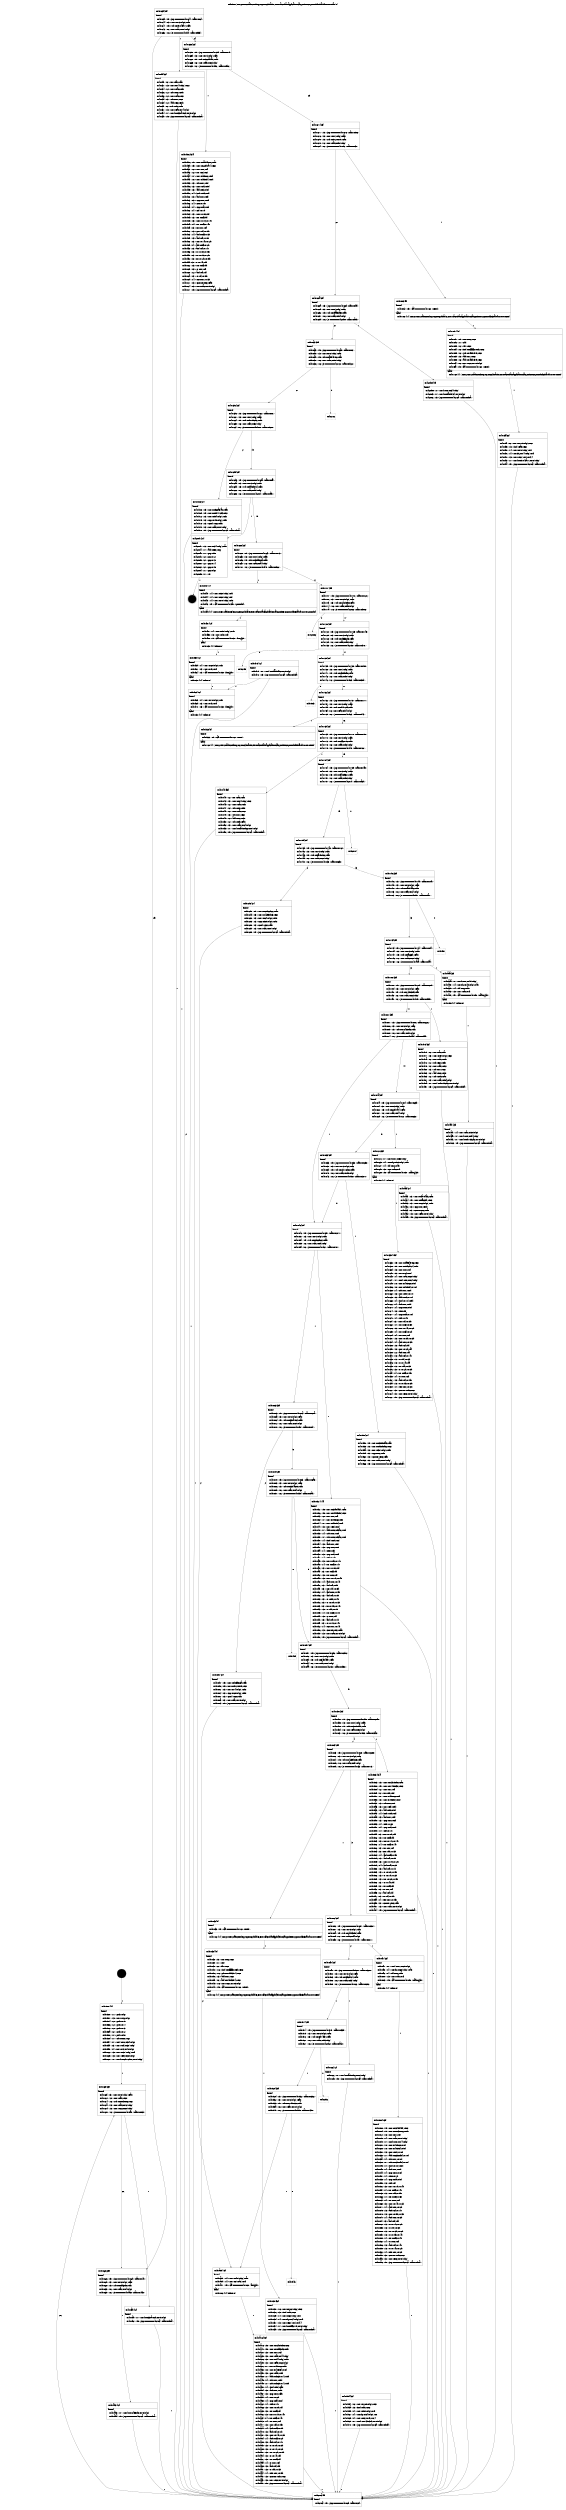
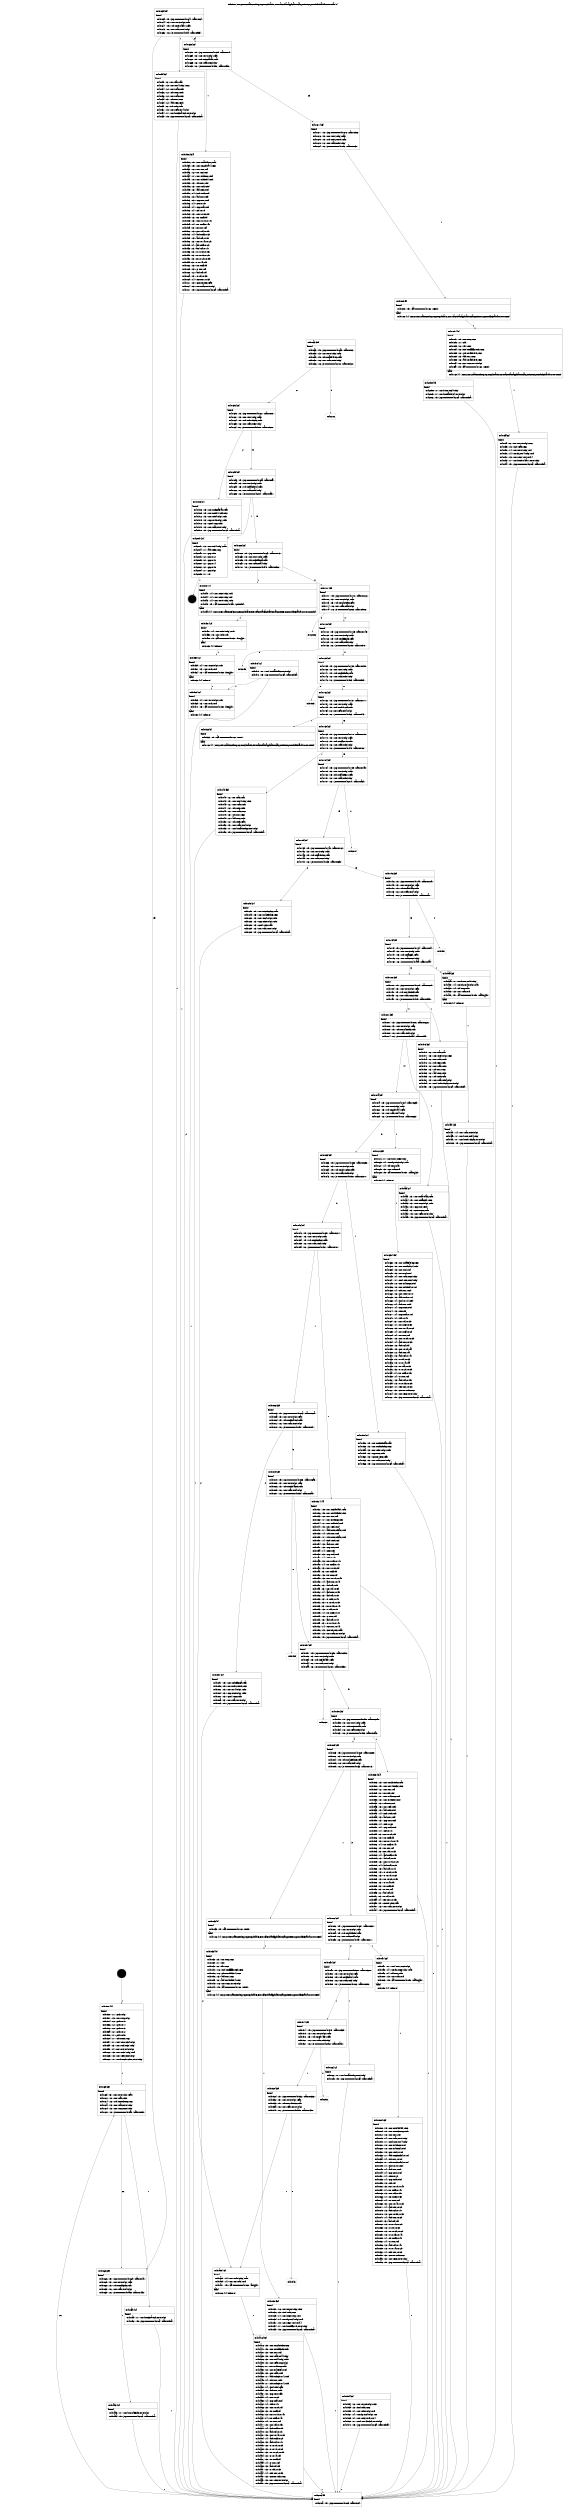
(335, 309) -> none
(329, 1122) -> (428, 1110)
none -> (323, 1723)
